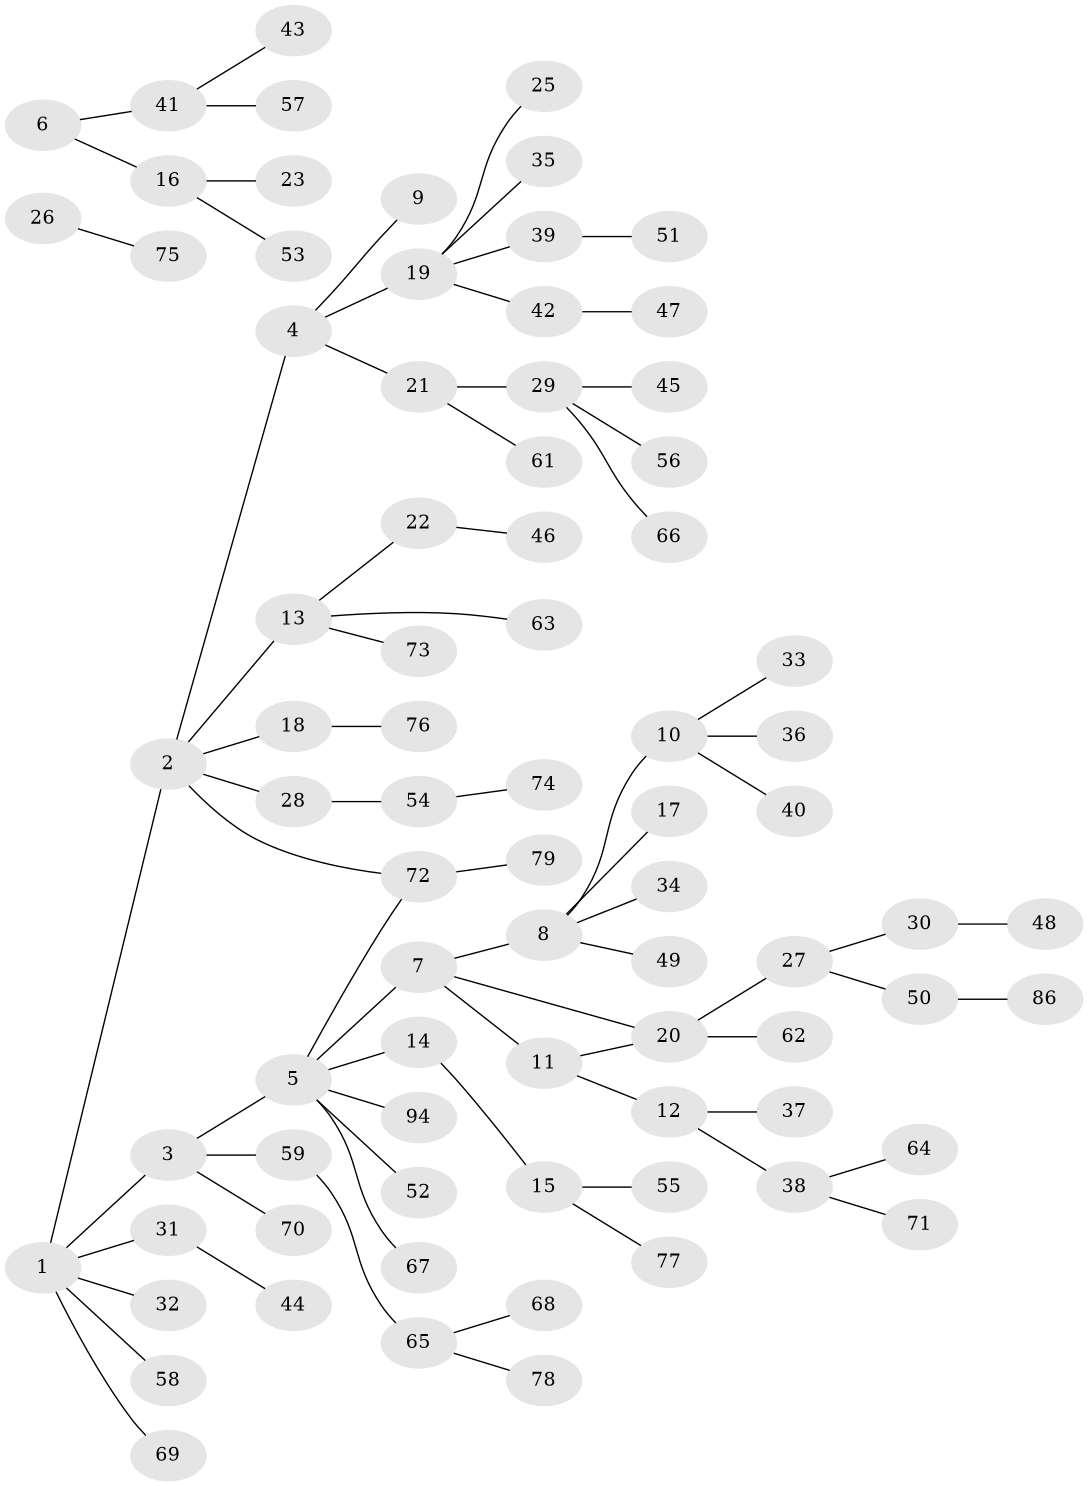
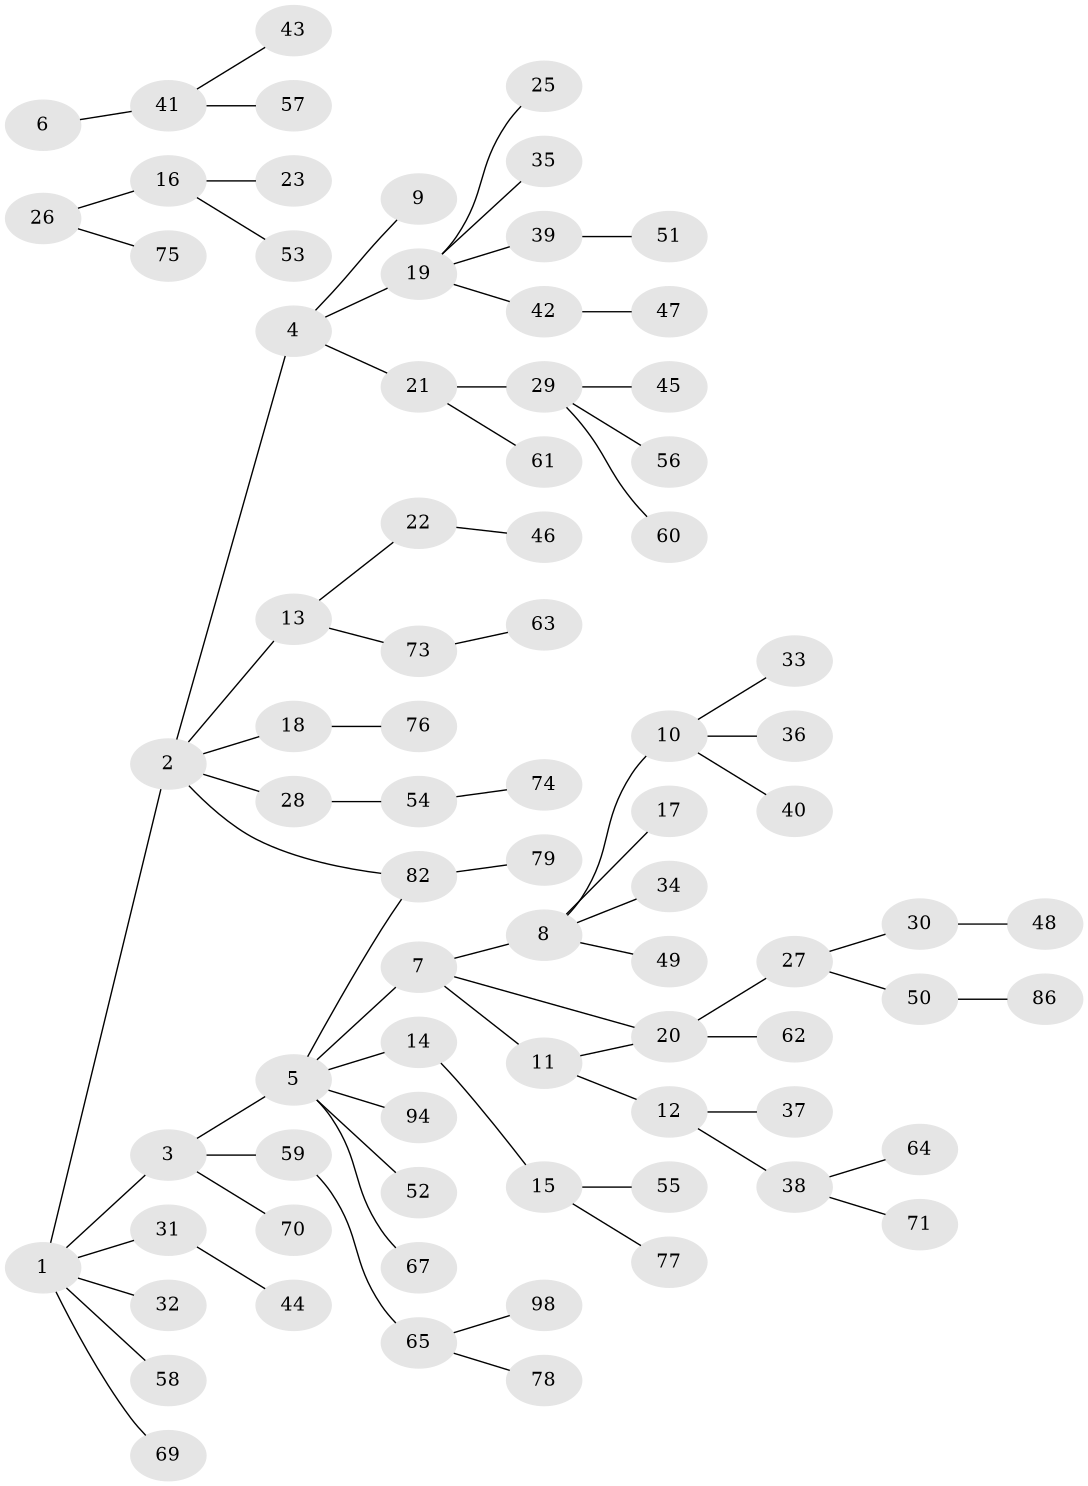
(106, 153) -> (106, 200)
(669, 537) -> (669, 537)
(419, 613) -> (481, 638)
(419, 877) -> (419, 877)
(544, 1305) -> (544, 1305)
